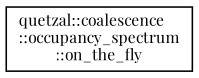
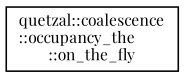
(99, 39) -> (92, 39)
